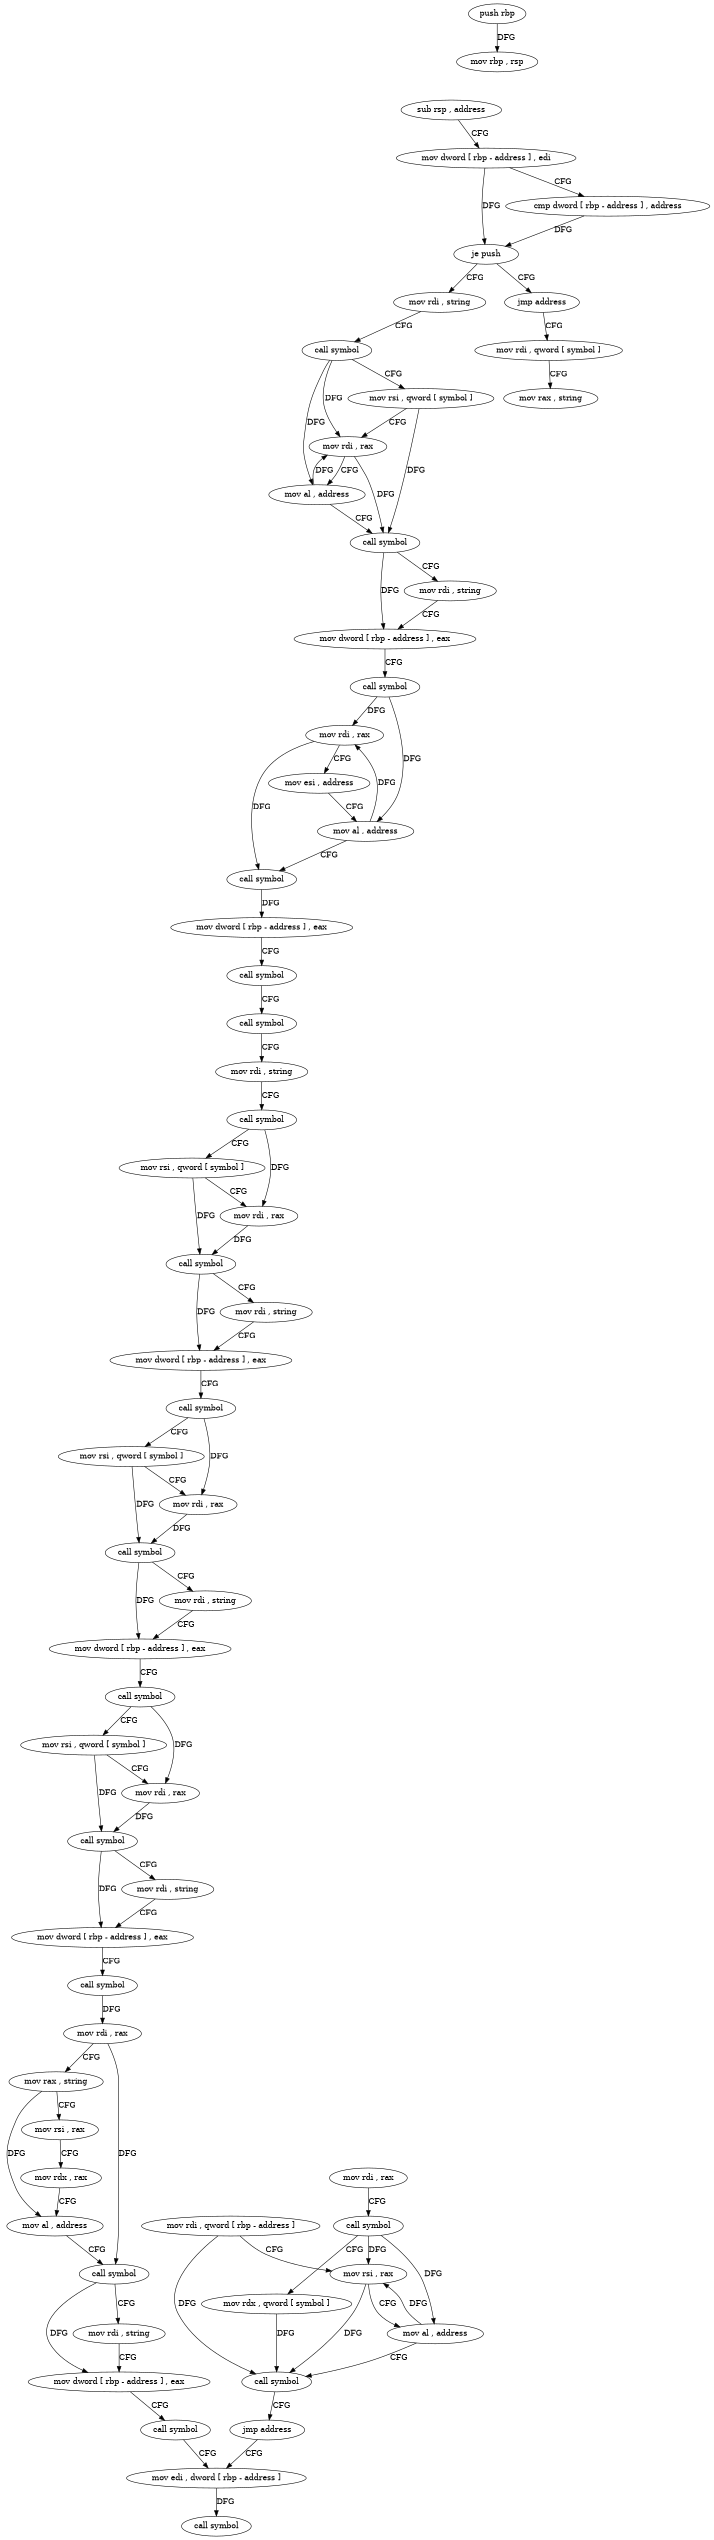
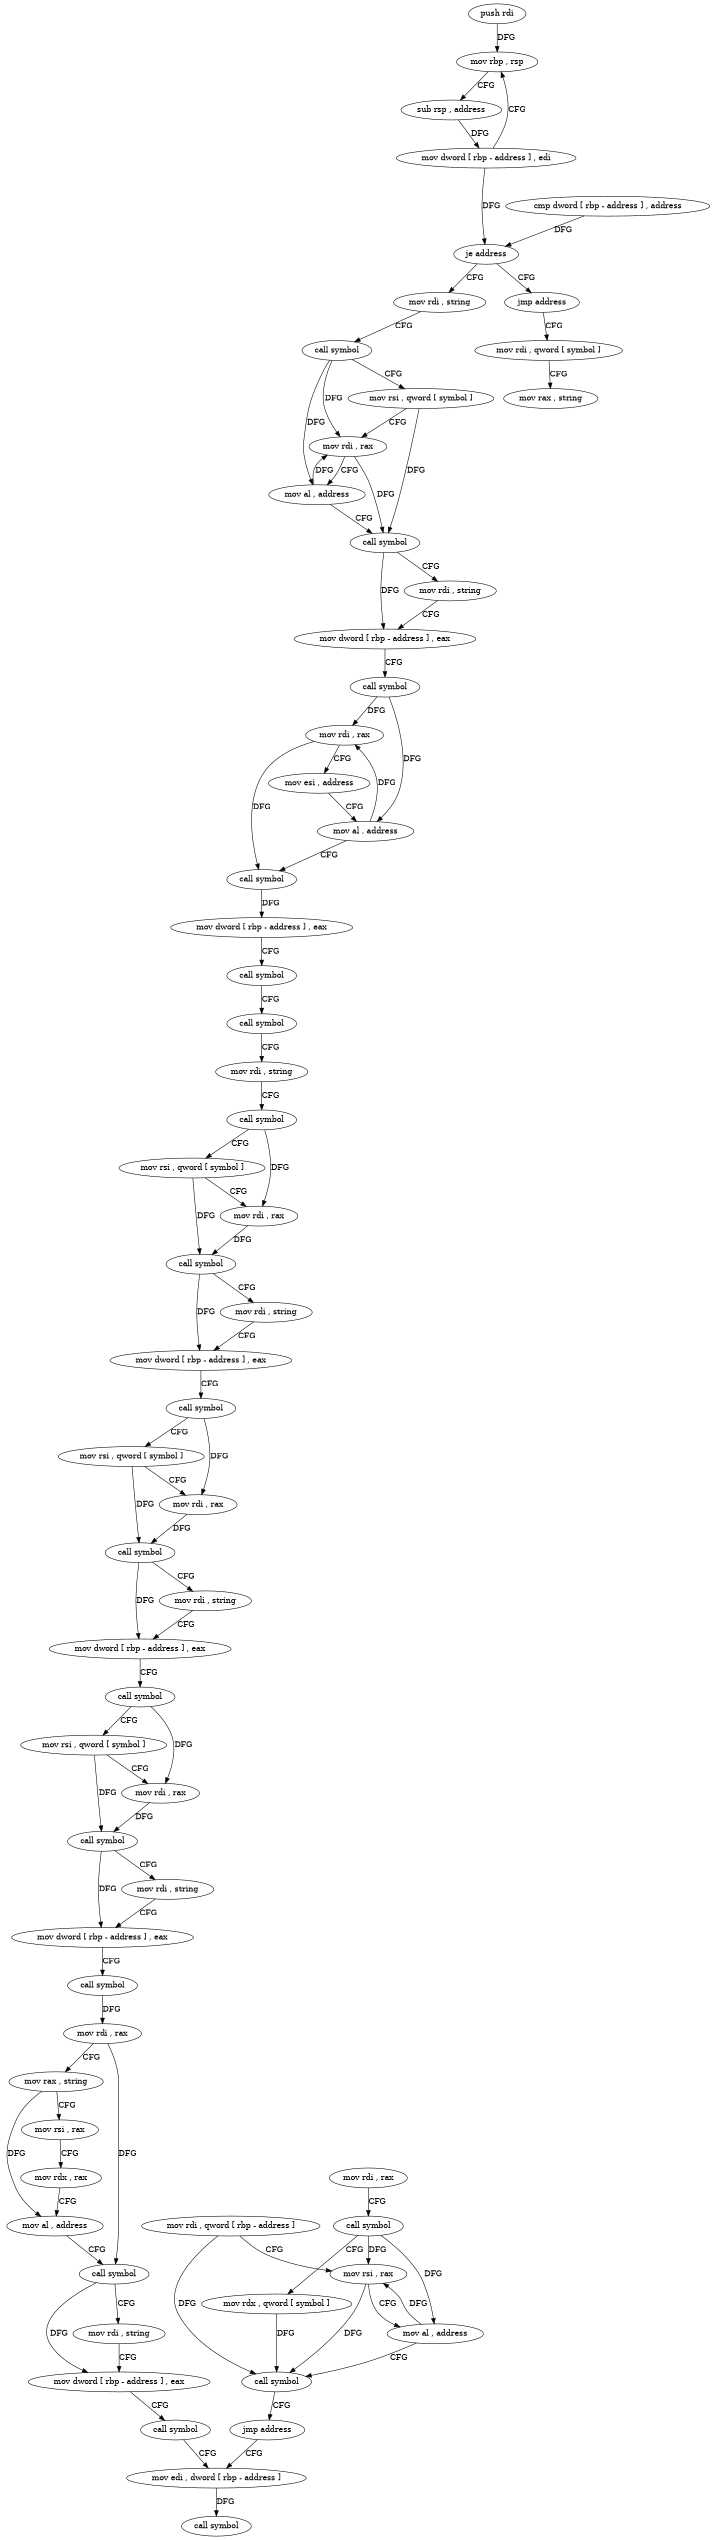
(497, 14) -> (497, 14)
none -> (476, 84)
(480, 134) -> (480, 134)
(544, 181) -> (508, 114)
(486, 254) -> (486, 254)
